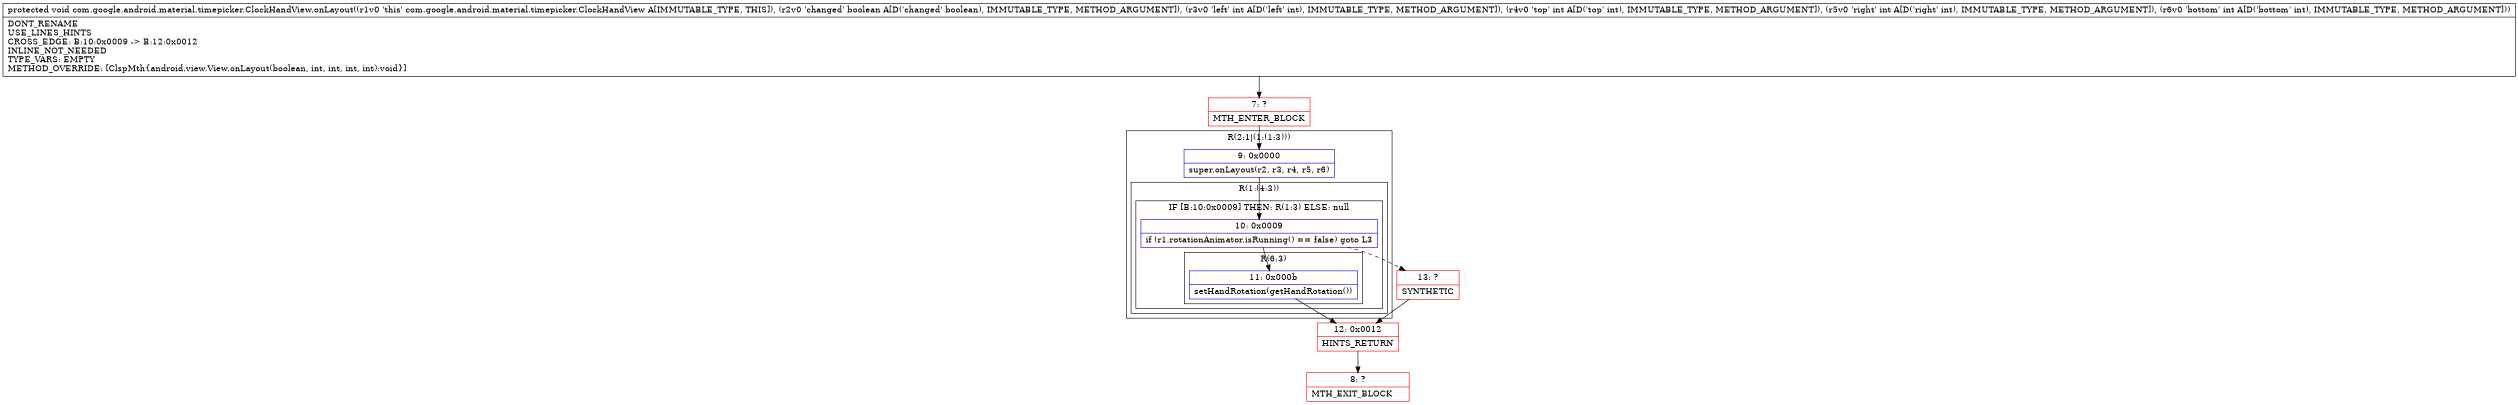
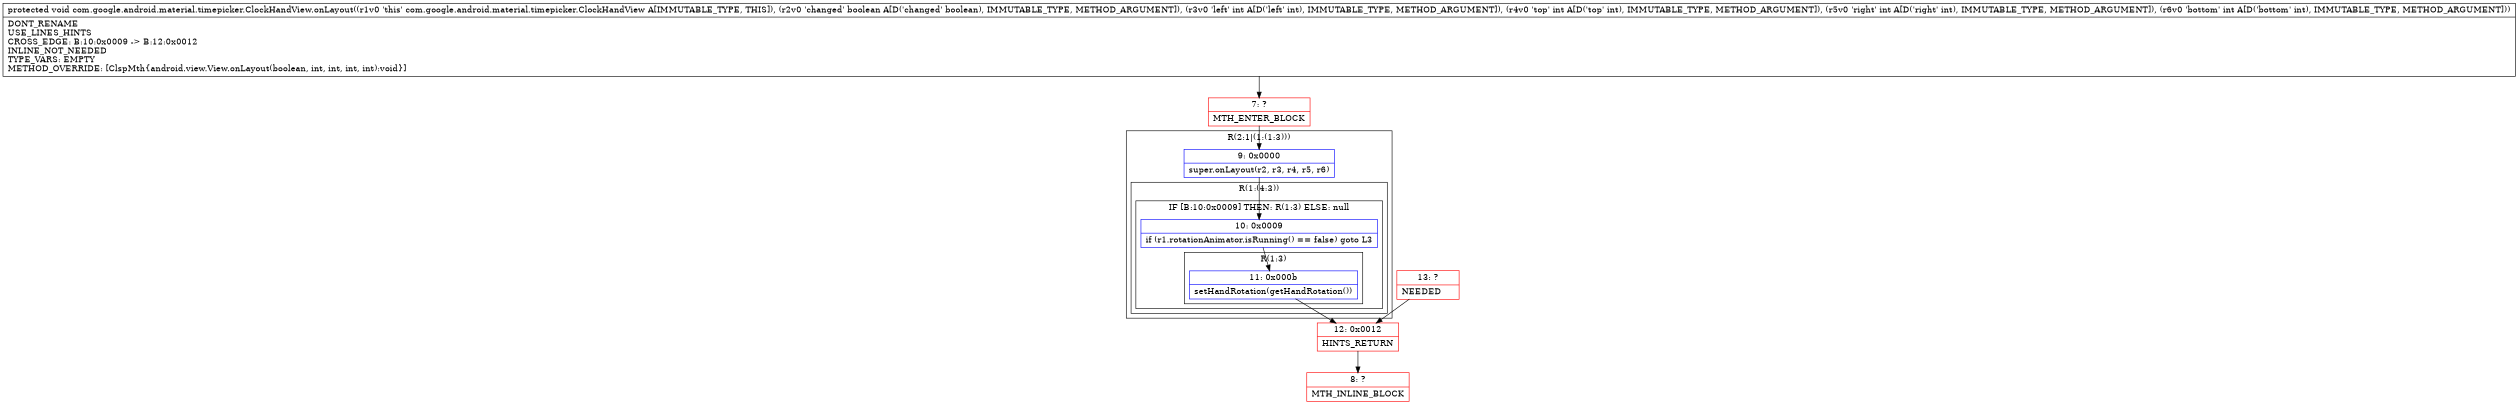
(1375, 256) -> none
(1274, 259) -> (1274, 259)
(1428, 292) -> (1422, 292)
(1352, 394) -> (1358, 394)
